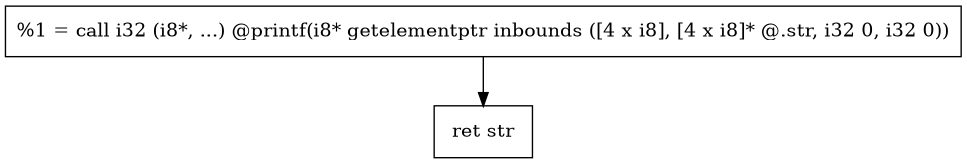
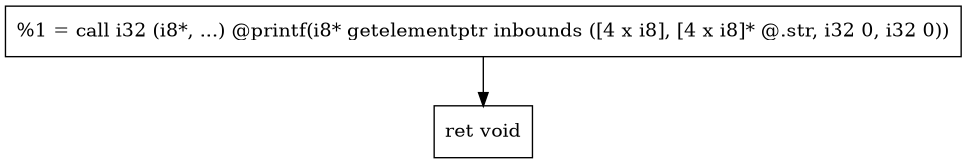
(483, 132) -> (483, 132)
